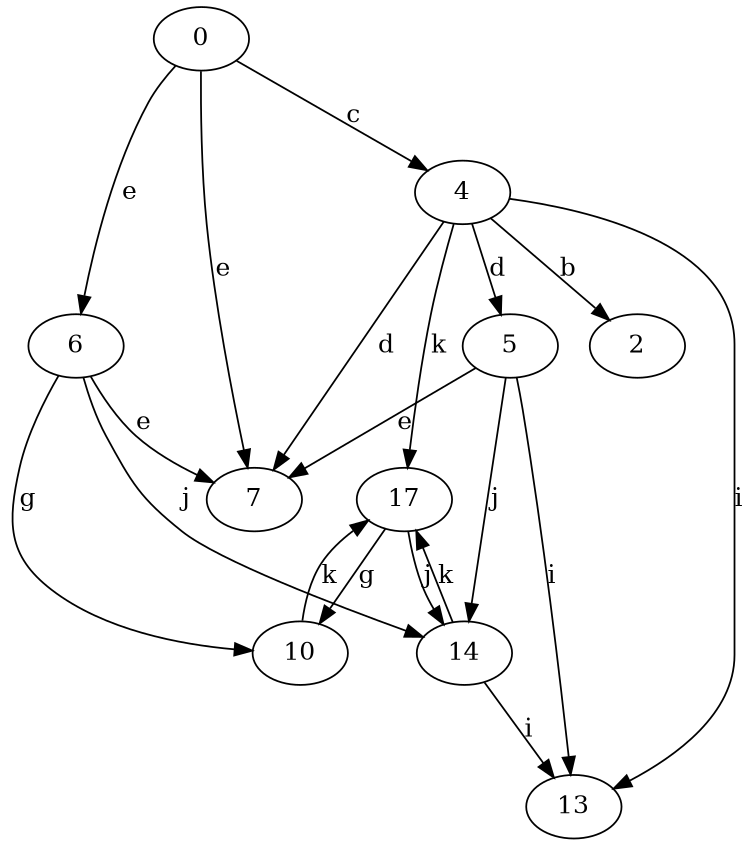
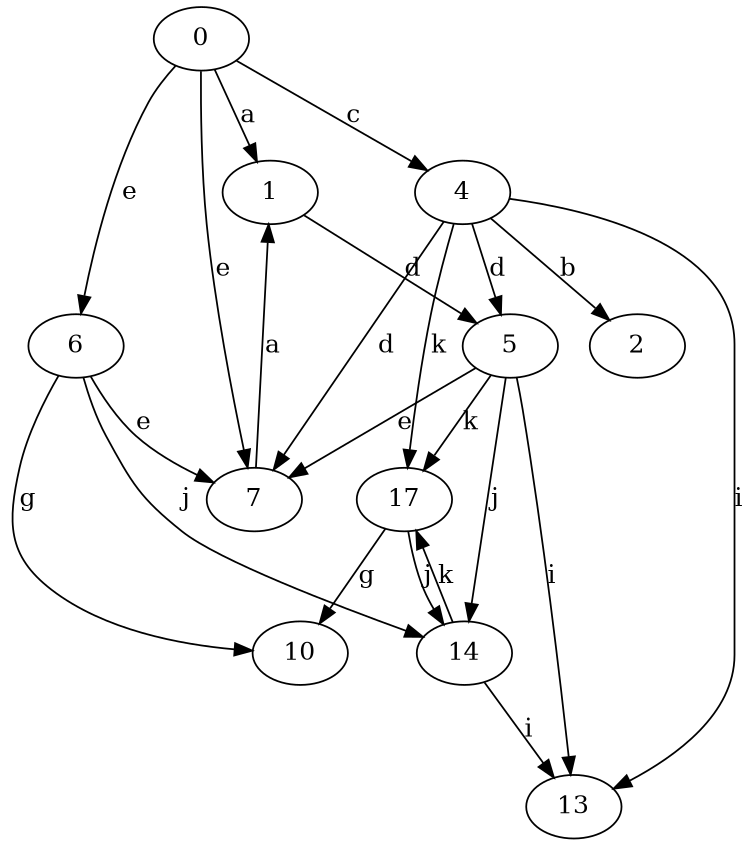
none -> (270, 192)
(317, 570) -> (463, 415)
